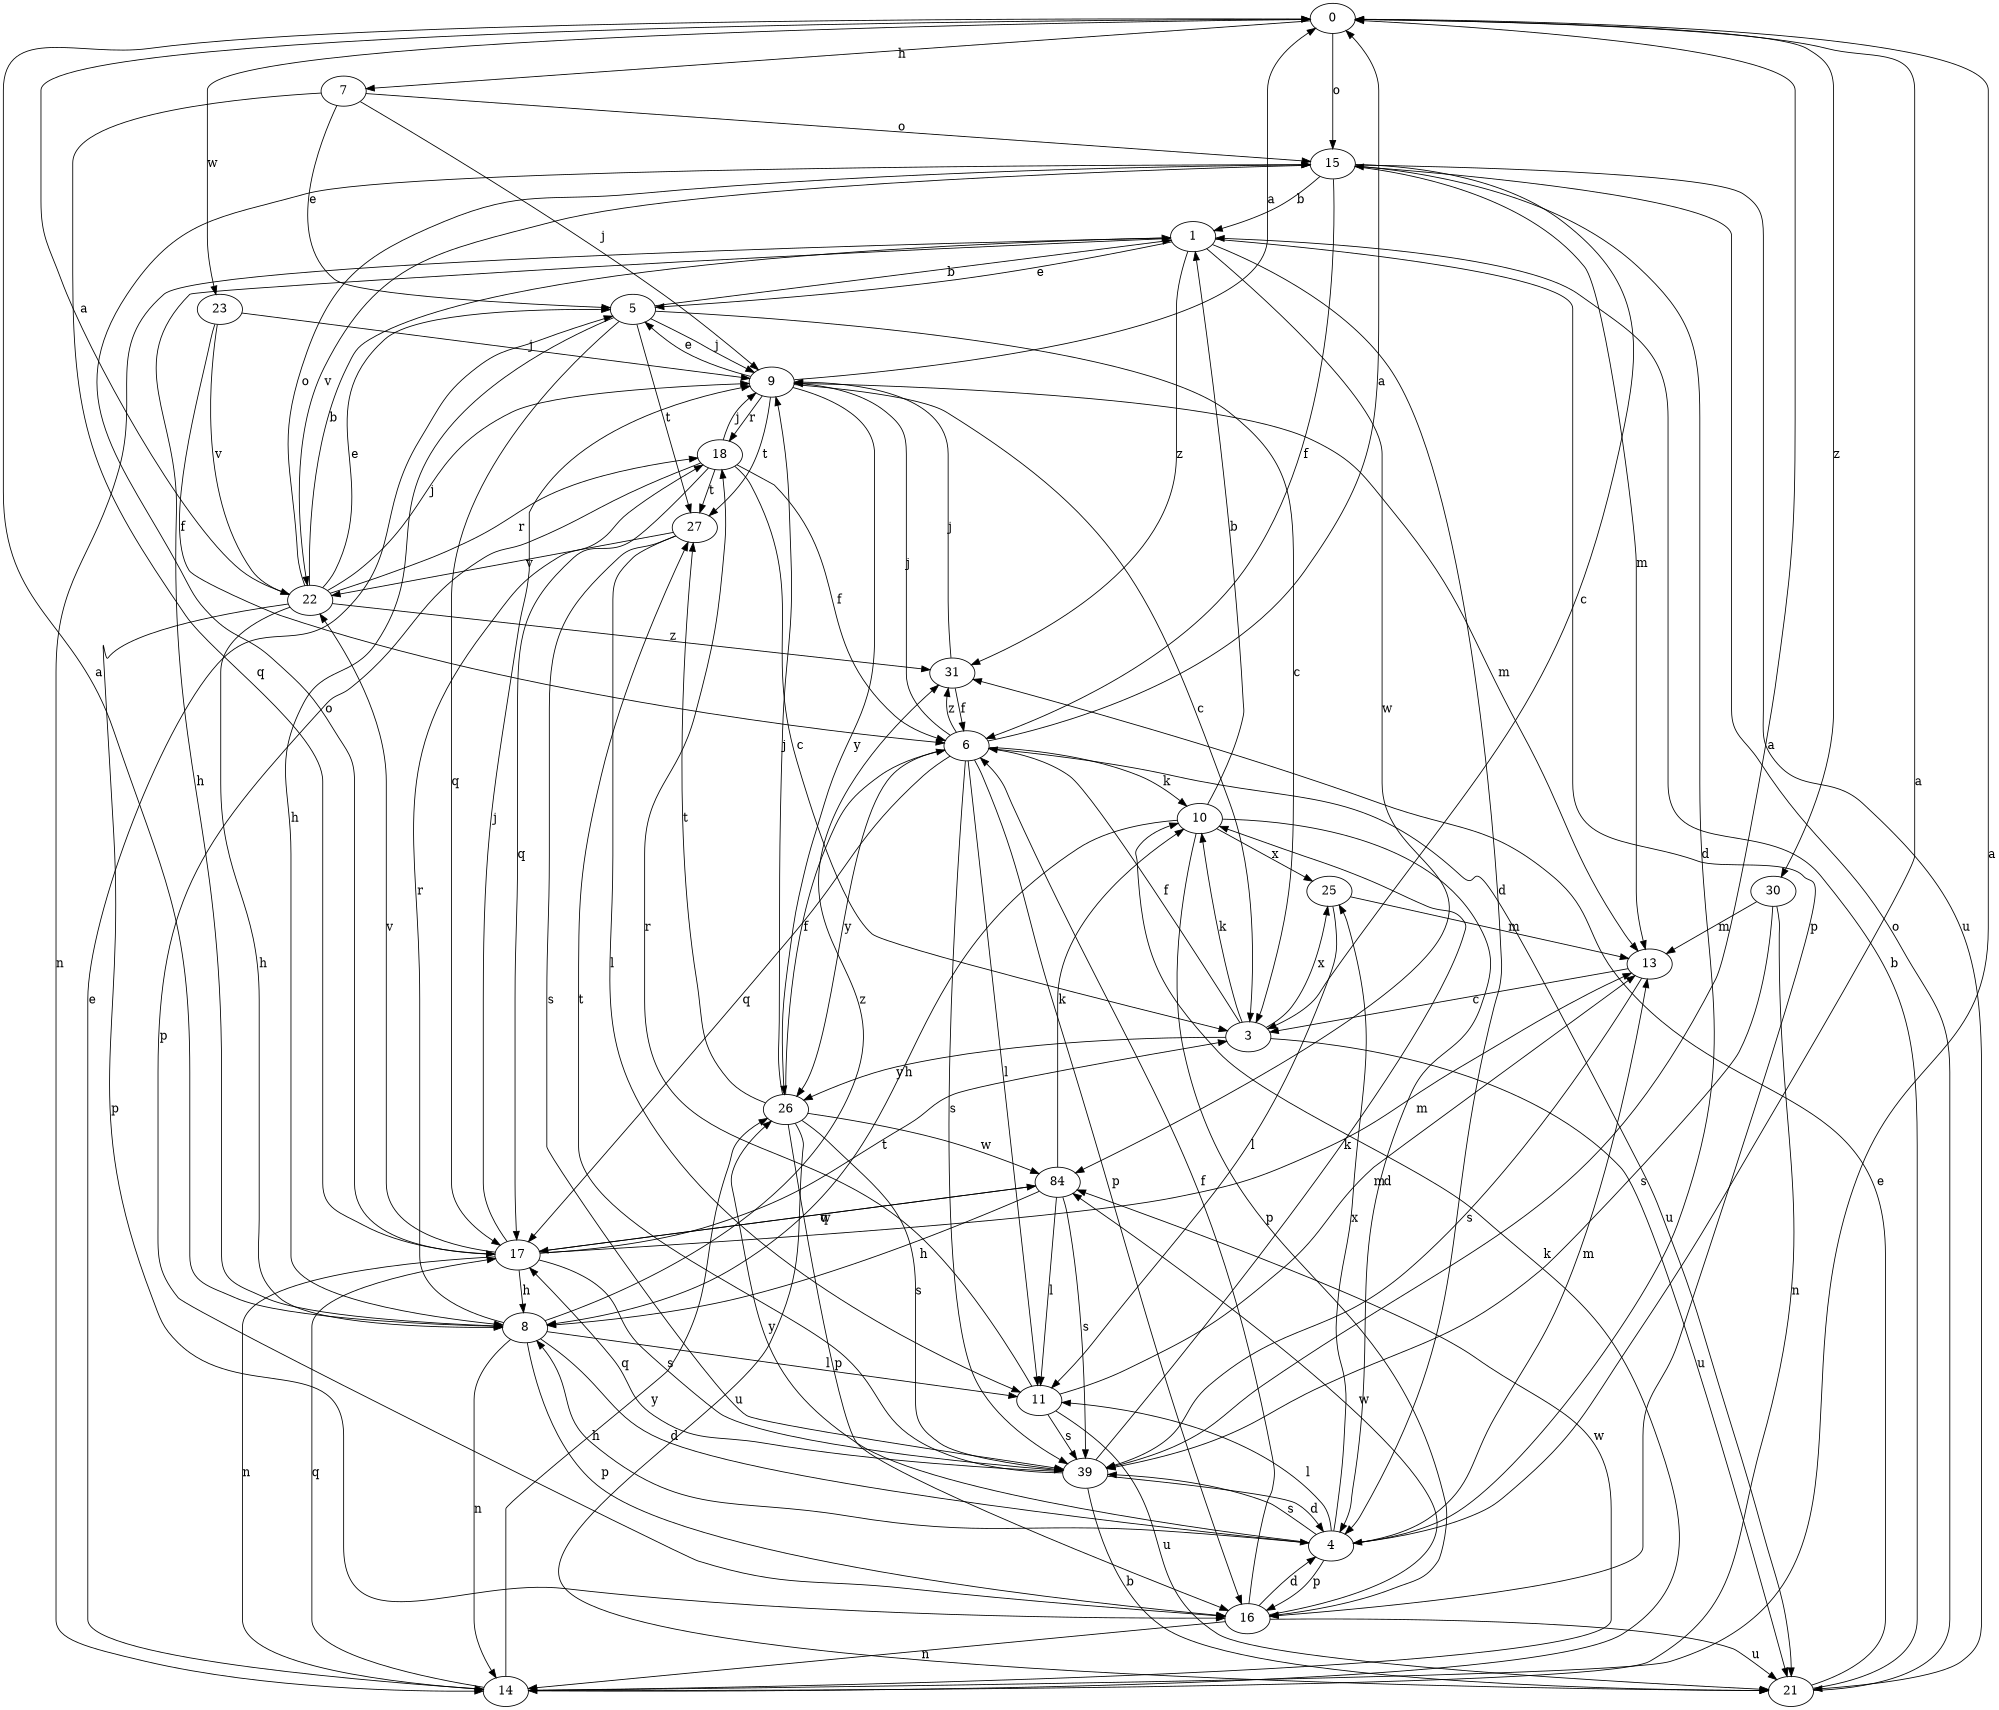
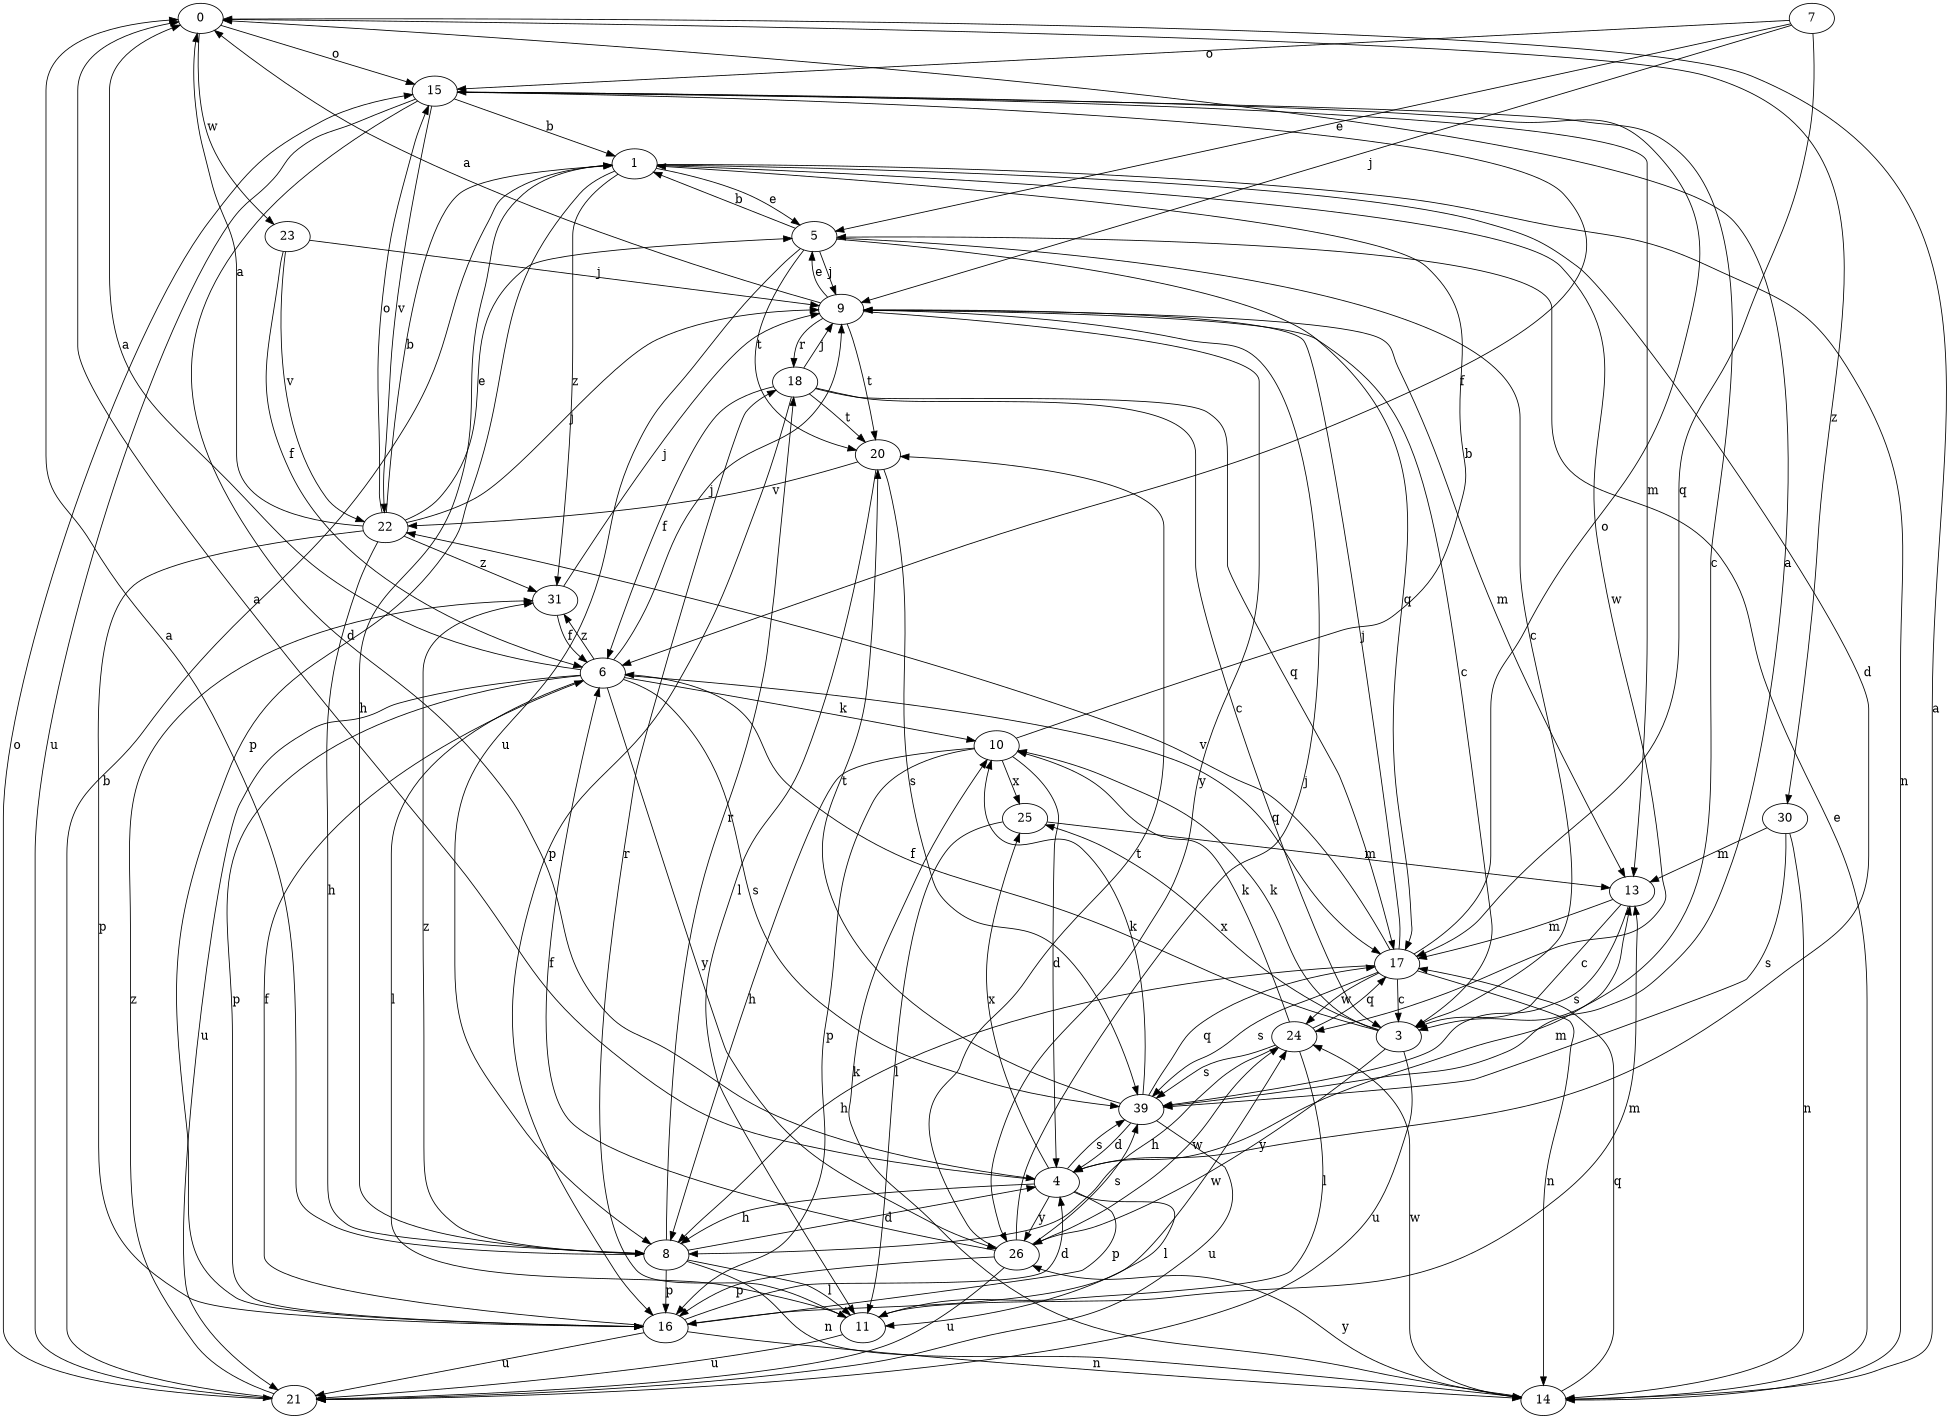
(842, 54) -> none
(508, 519) -> none
(695, 528) -> (878, 455)
(295, 819) -> (506, 746)
(885, 1146) -> (1401, 1000)
(1058, 1182) -> (1294, 1037)
(1881, 1182) -> (134, 1000)
(1109, 1208) -> (1521, 931)
(1060, 1433) -> none
(1130, 1582) -> (1212, 1255)
